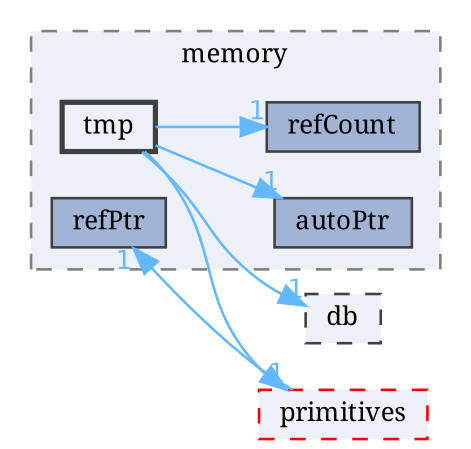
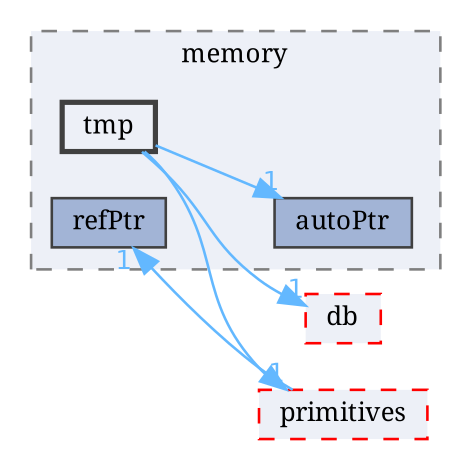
(343, 127) -> none
(343, 319) -> (343, 319)
